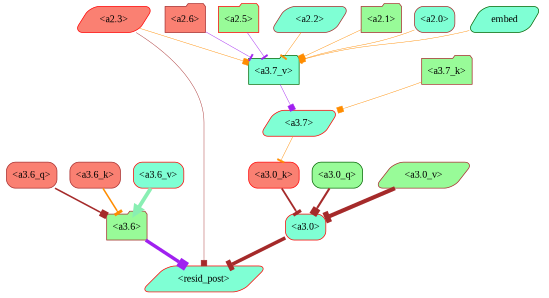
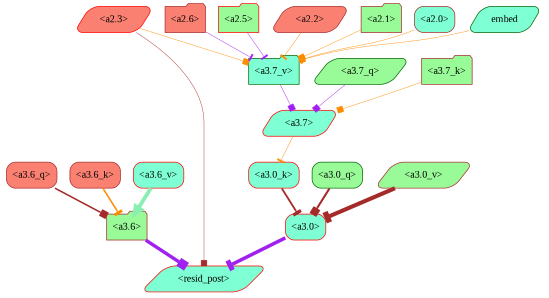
(310, 19) -> (310, 19)
none -> (360, 71)
(274, 175) -> (274, 175)
(259, 251) -> (259, 251)
